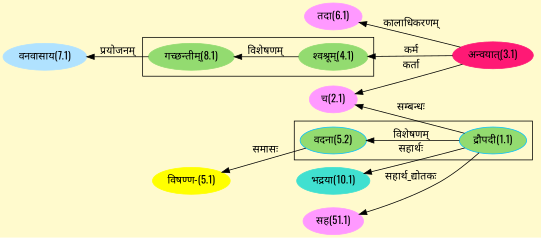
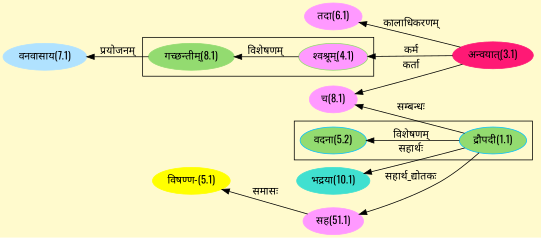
(333, 57) -> (333, 57)
(333, 99) -> (333, 99)
(268, 159) -> (269, 203)
